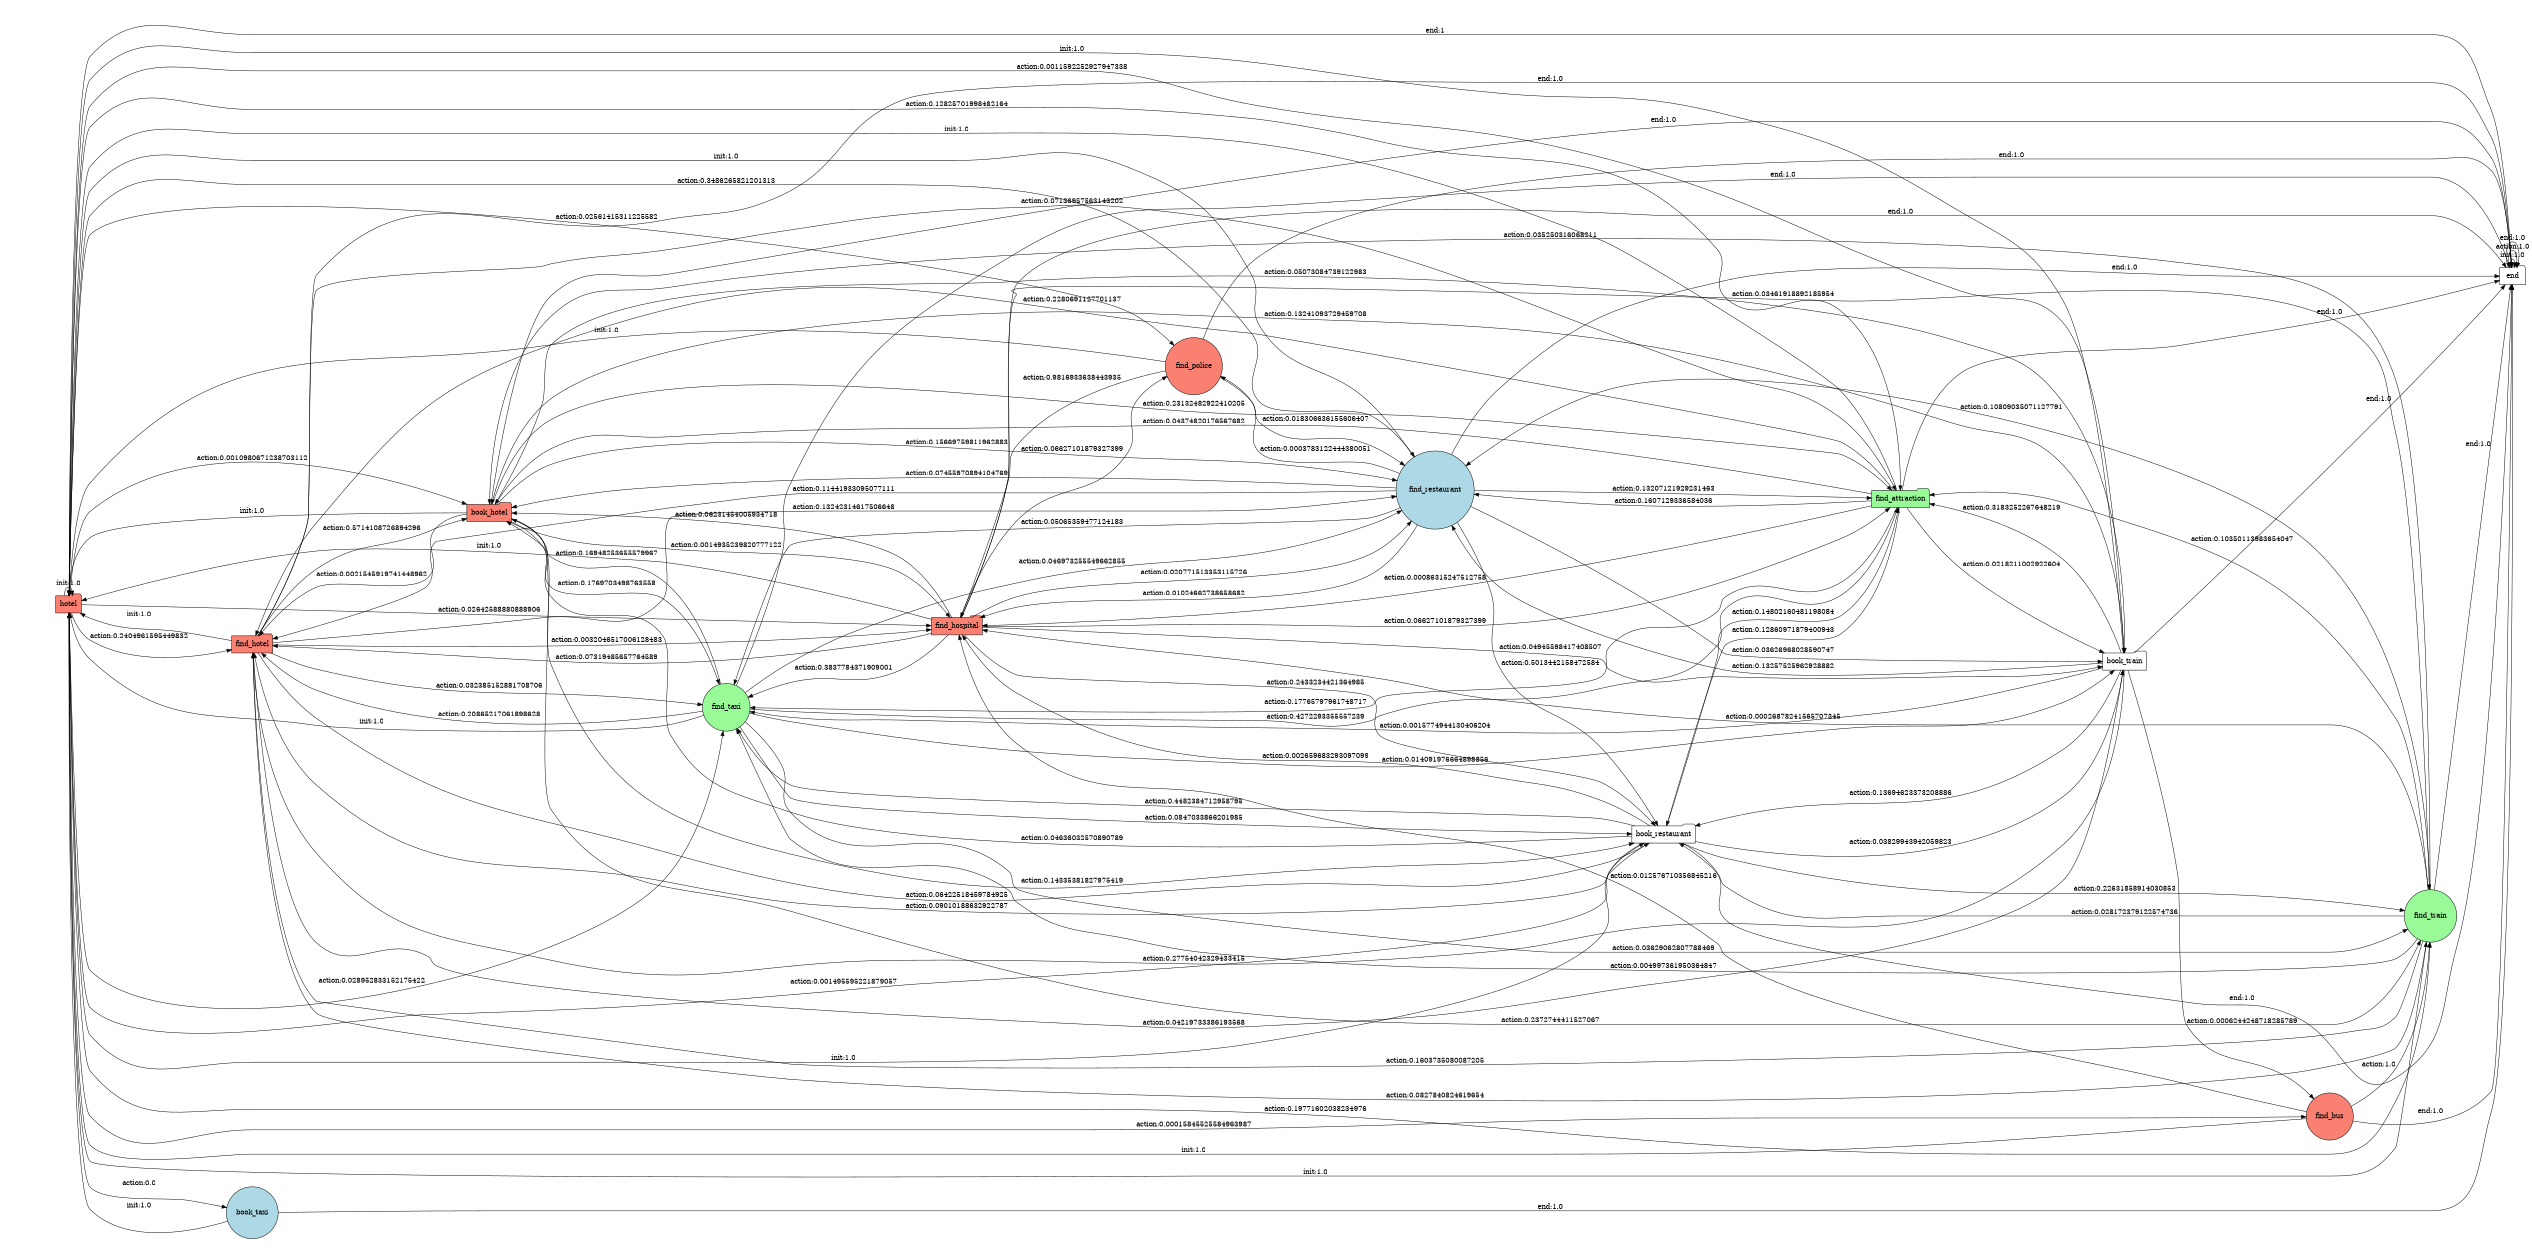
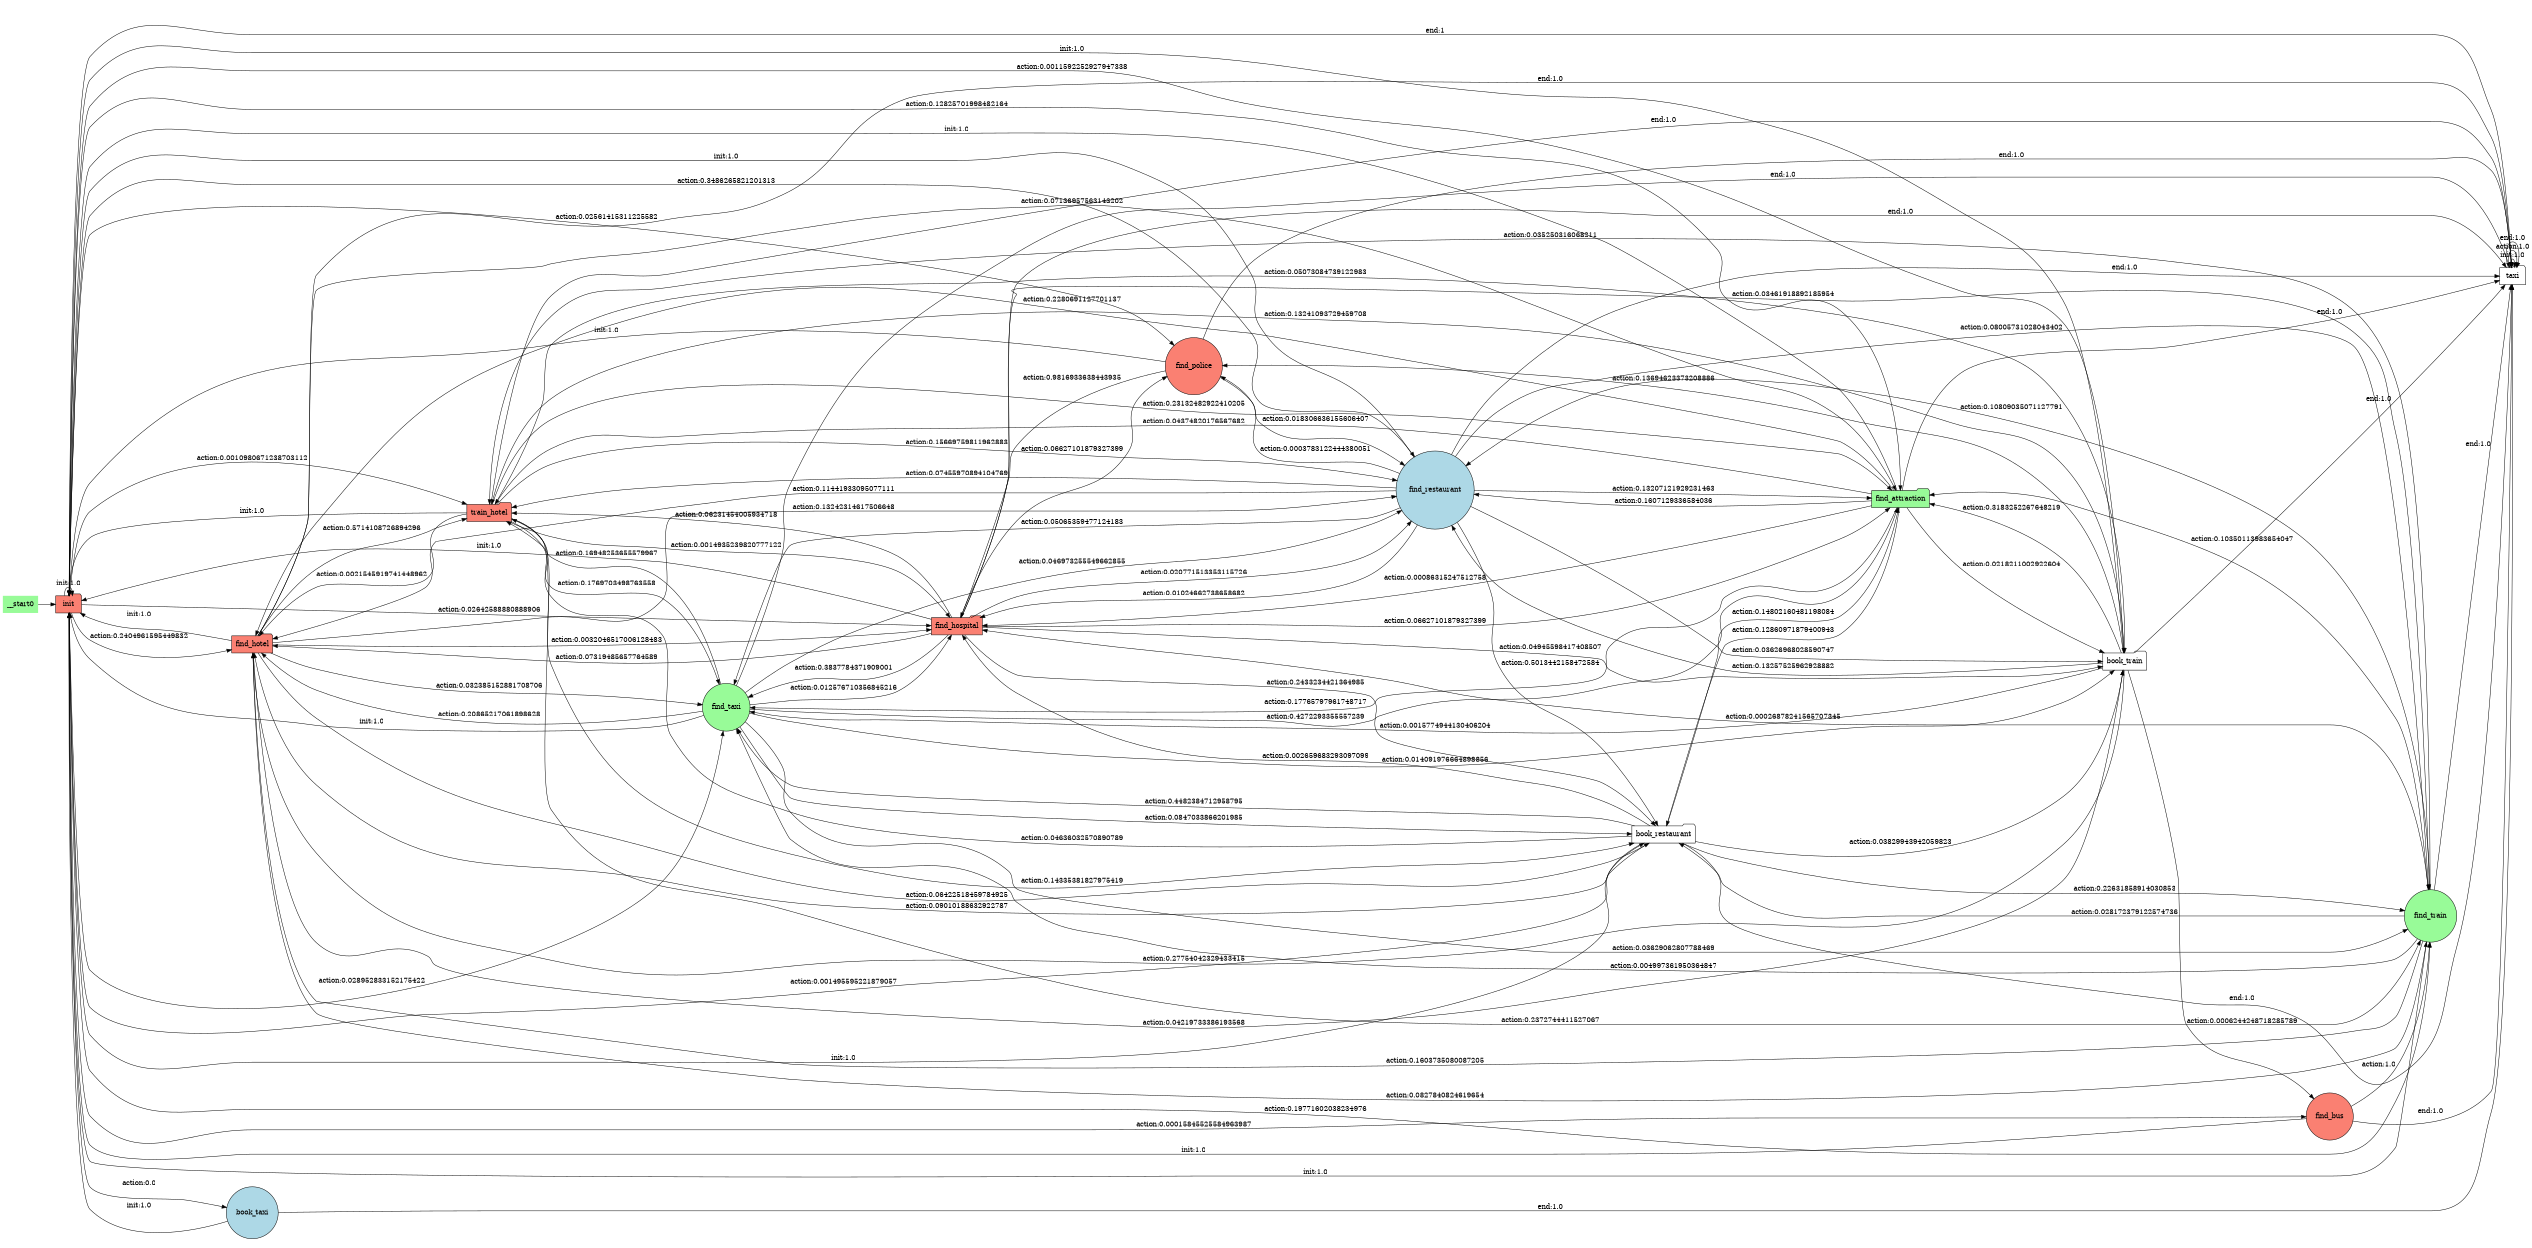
(2513, 276) -> (2513, 276)
none -> (2165, 327)
(489, 513) -> (489, 513)
none -> (20, 604)
(69, 604) -> (69, 604)
(1936, 799) -> (1738, 399)
(1614, 882) -> (861, 698)
